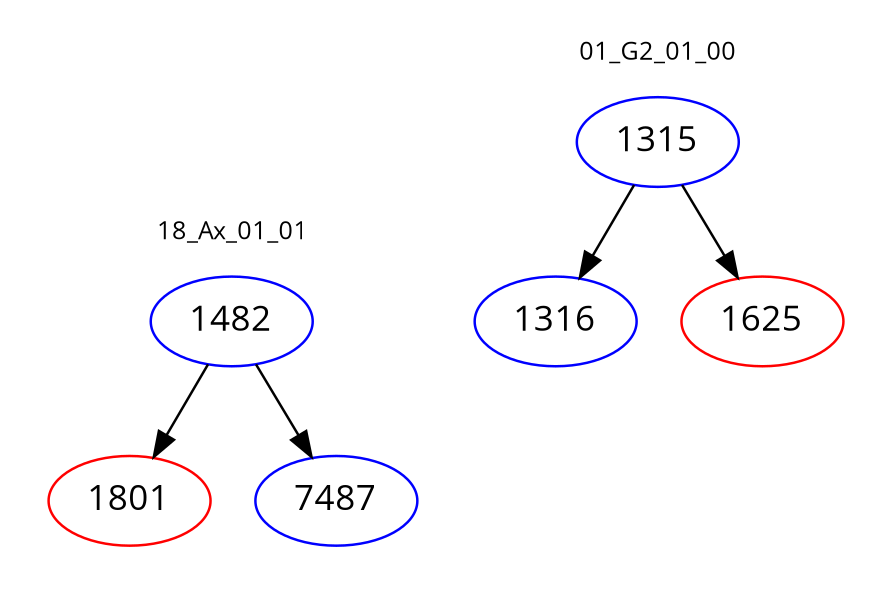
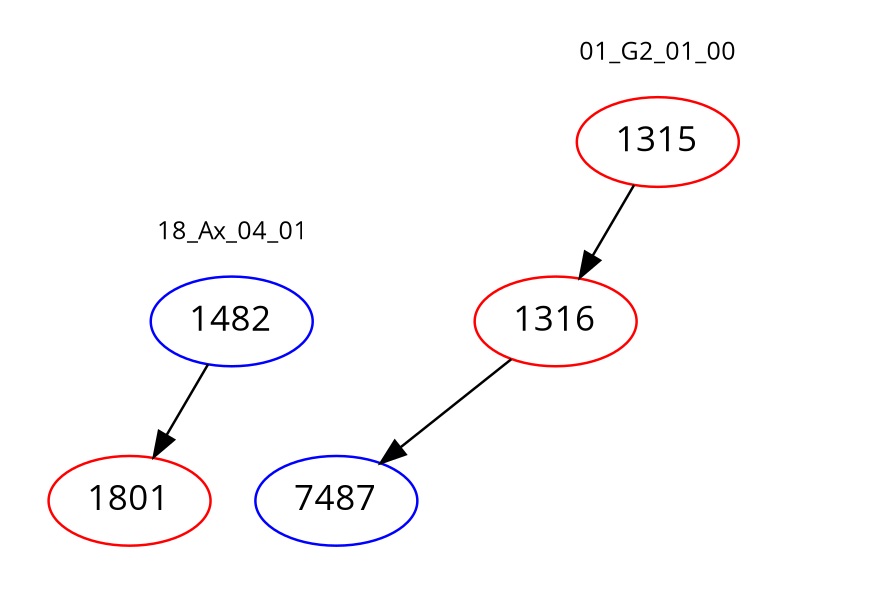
(658, 142) -> (658, 142)
(233, 233) -> (233, 233)
(556, 321) -> (556, 321)
(762, 321) -> none
(277, 400) -> (456, 403)
